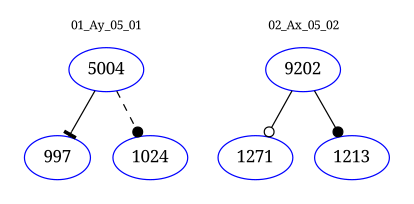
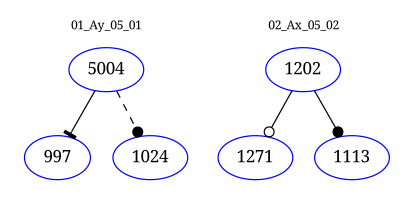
(303, 70) -> (303, 70)
(352, 158) -> (352, 158)
